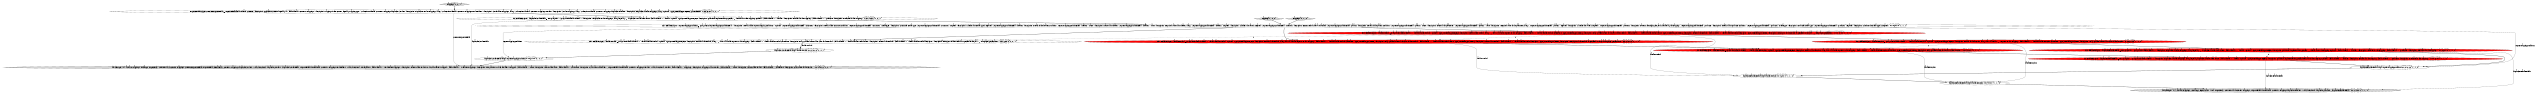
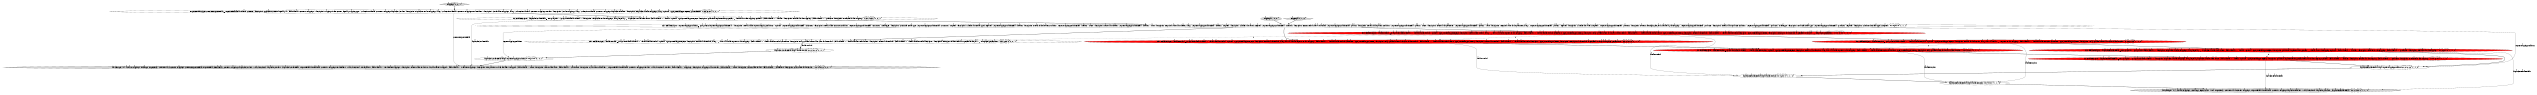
(1269, 19) -> (1271, 19)
